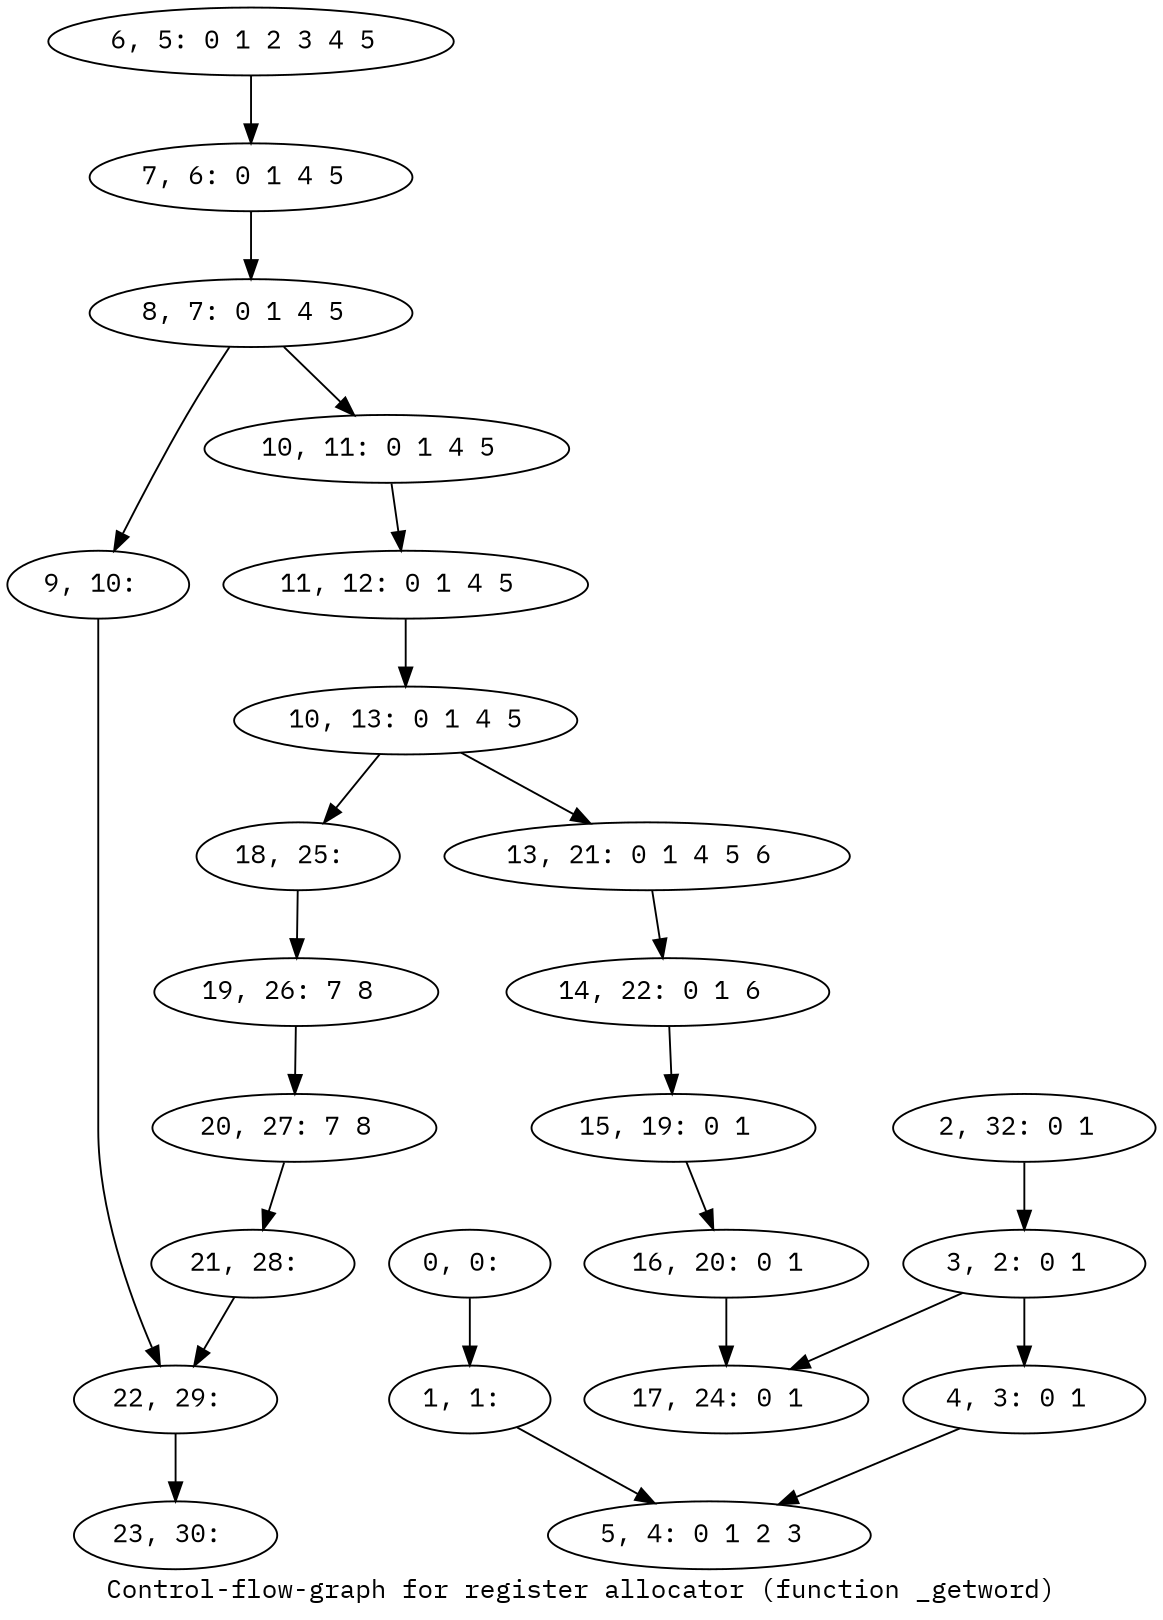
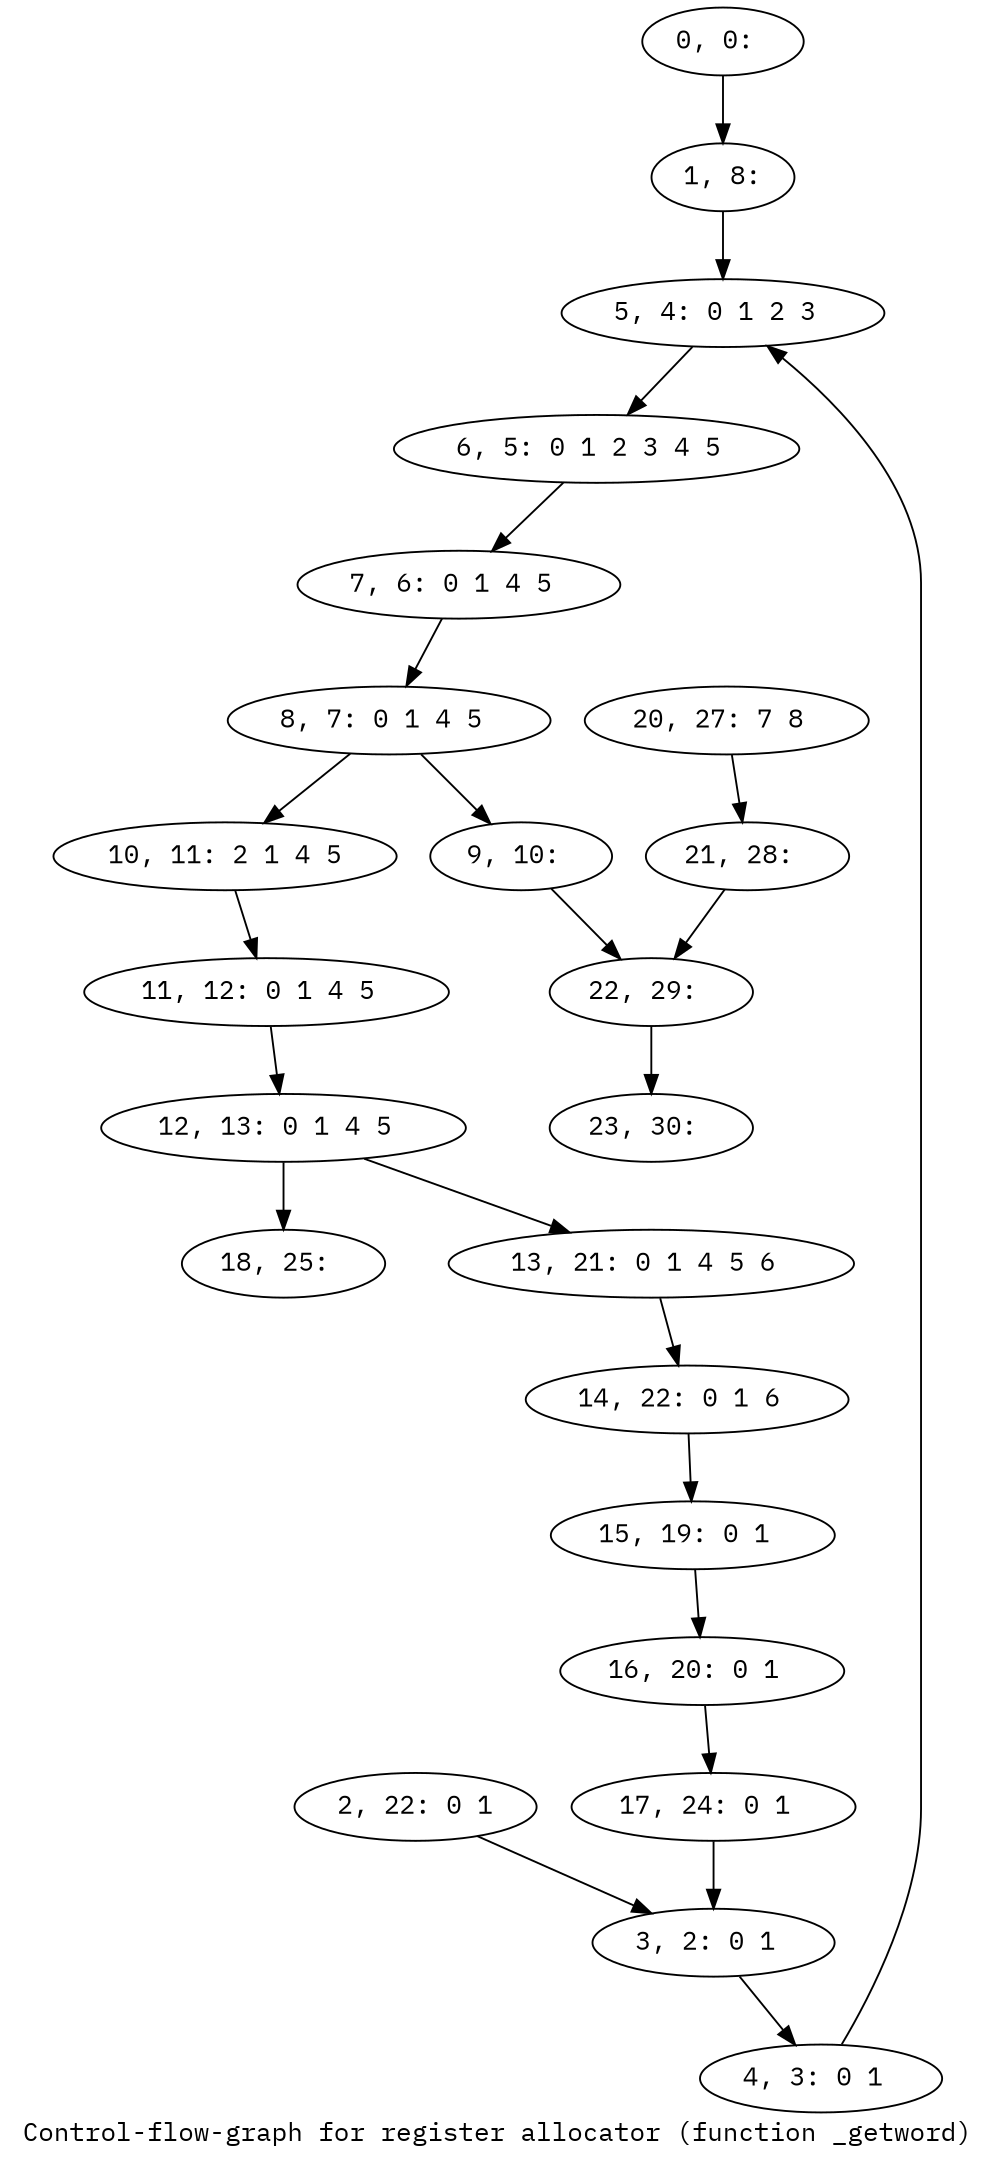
none -> (667, 374)
(387, 449) -> (225, 856)
(406, 720) -> (284, 1128)
(296, 992) -> none
(1024, 1128) -> (416, 1807)
(885, 1327) -> (714, 1866)
(470, 1399) -> (723, 177)
